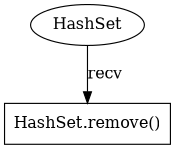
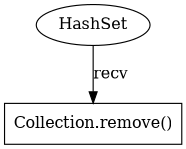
(87, 124) -> (93, 124)
